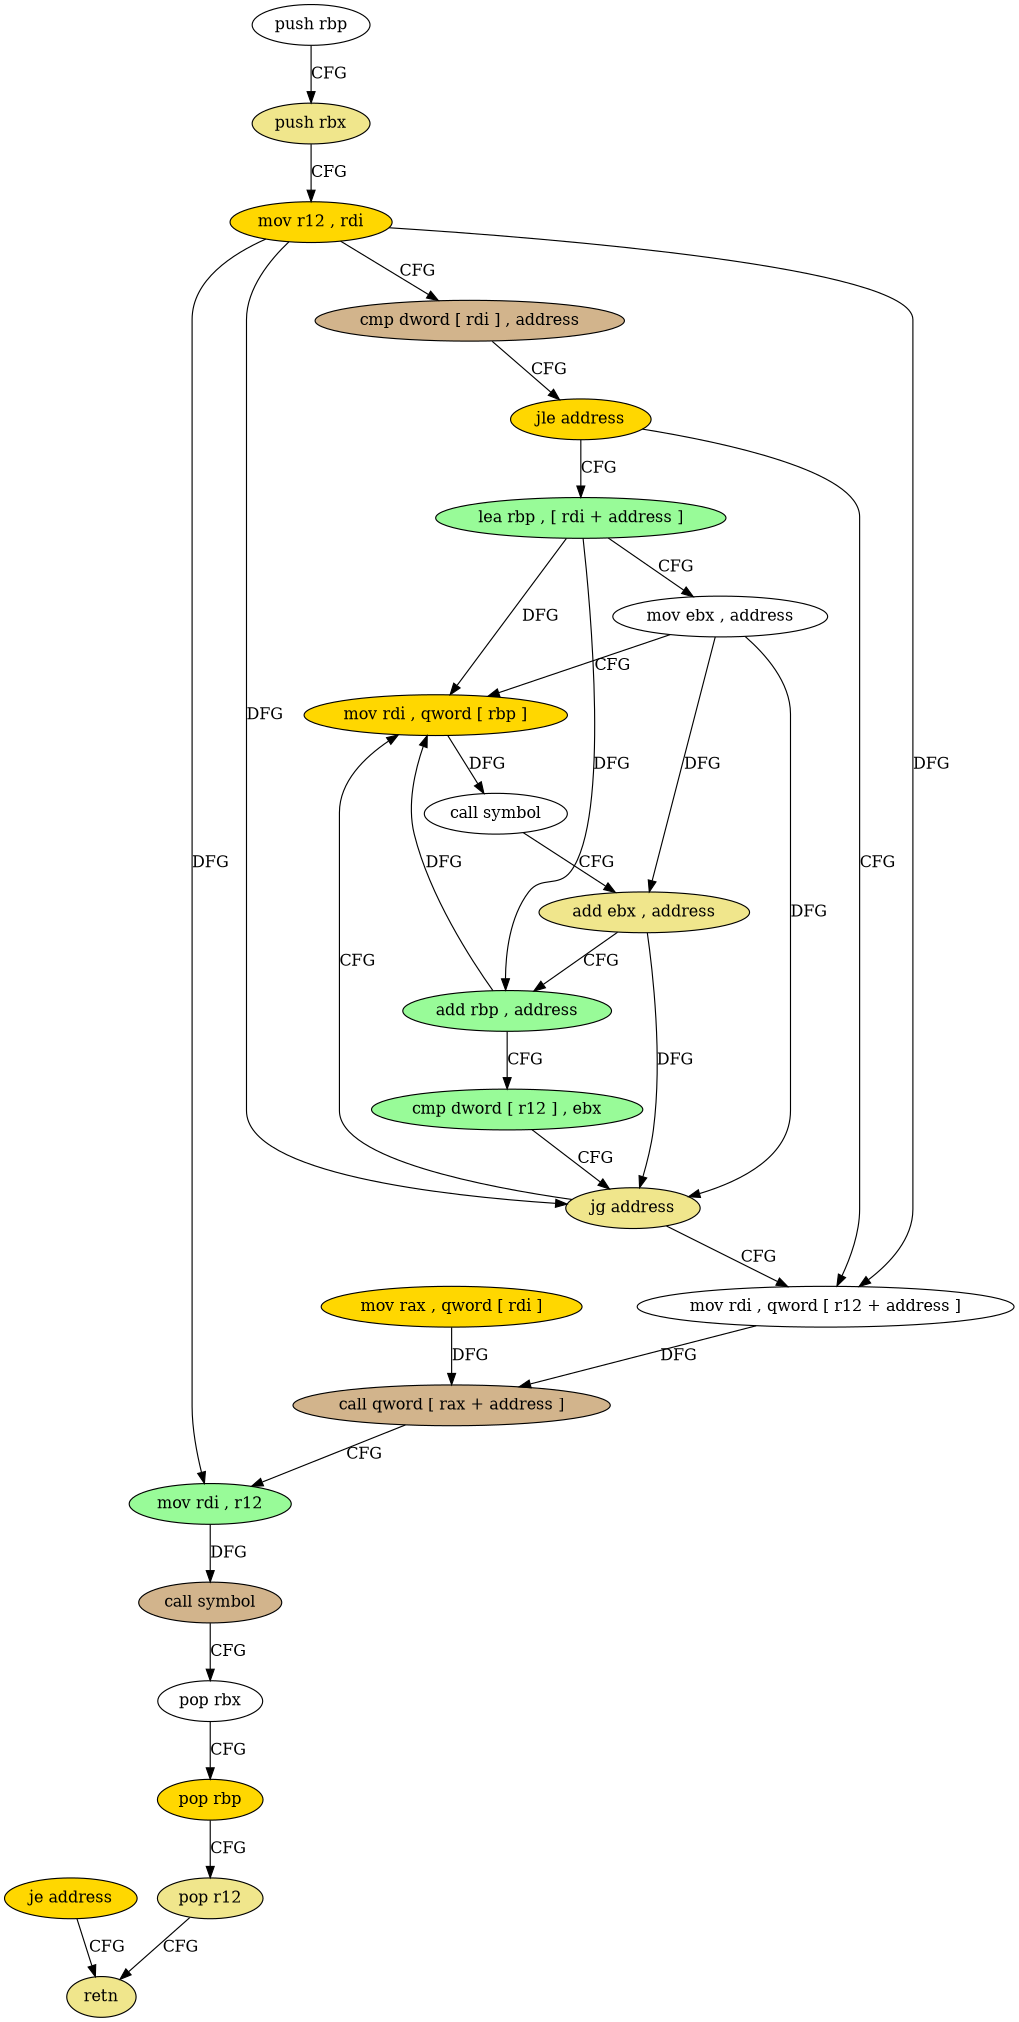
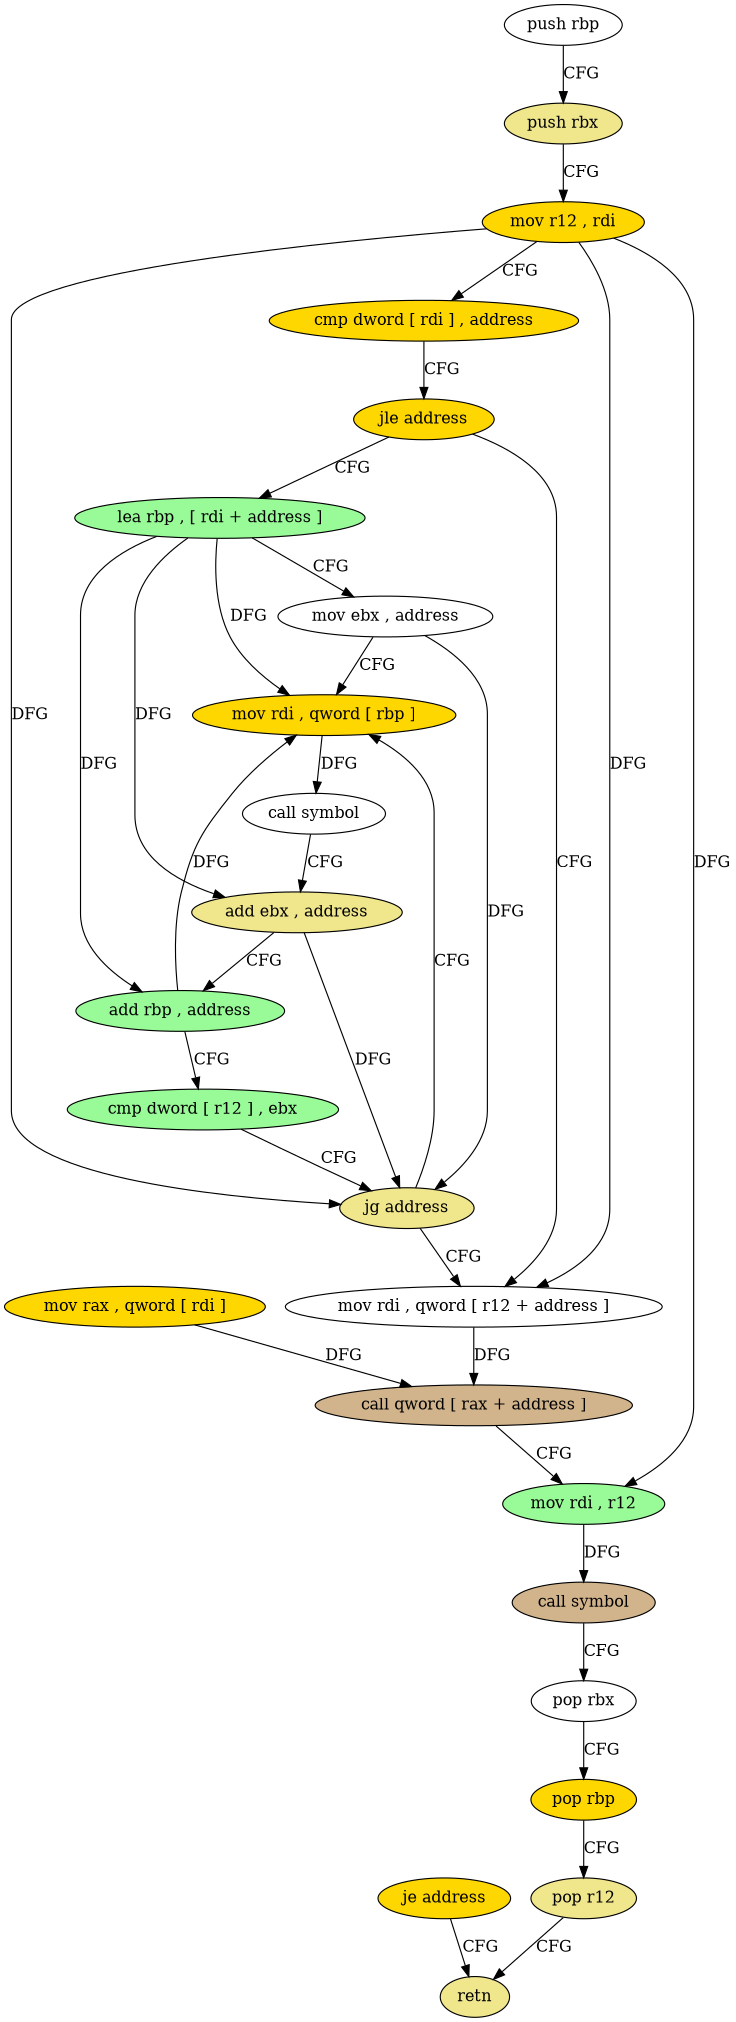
(470, 321) -> (424, 321)
(684, 759) -> (135, 726)
